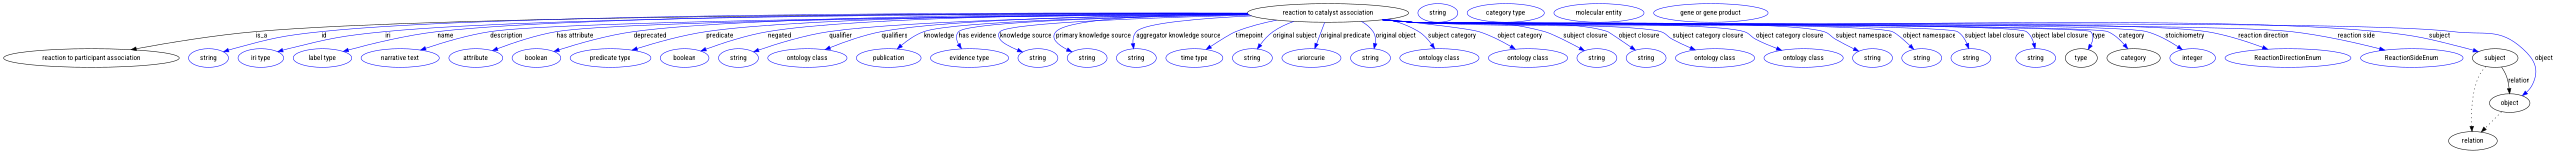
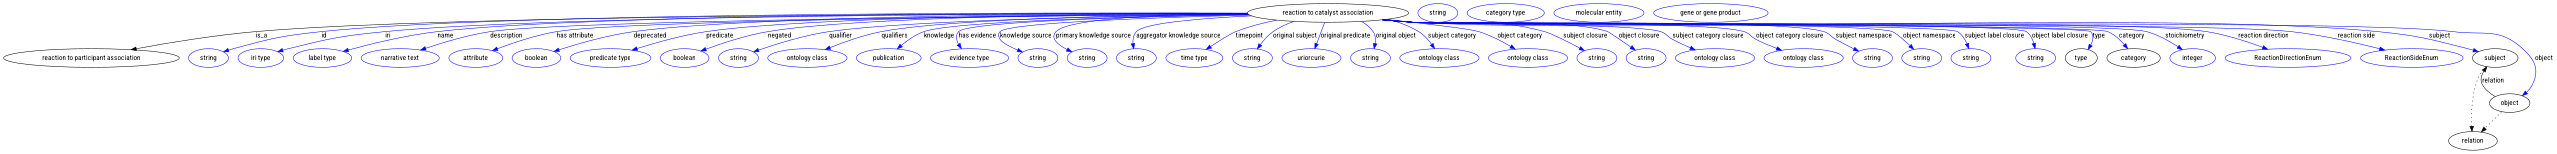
(2507, 77) -> (2483, 86)
